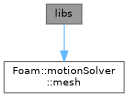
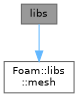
(64, 77) -> (39, 77)
